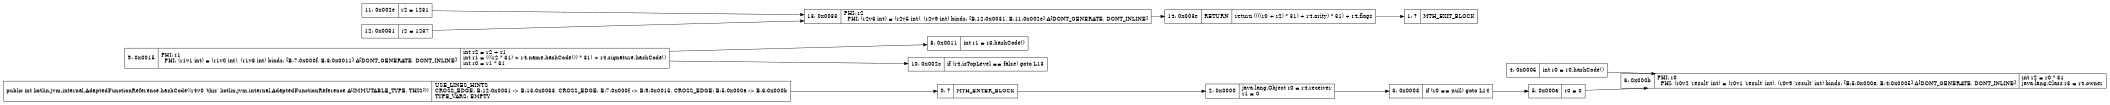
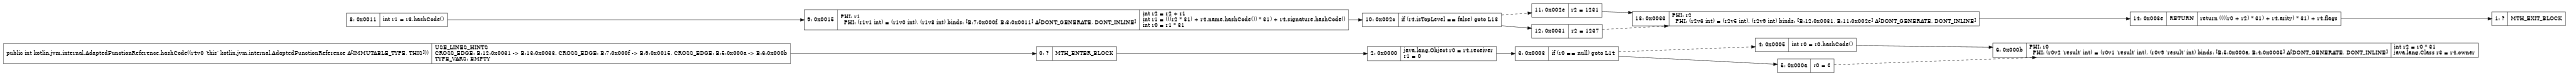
none -> (1515, 14)
(616, 26) -> (1633, 28)
none -> (1515, 27)
(796, 48) -> (624, 20)
none -> (1685, 49)
(1615, 89) -> (1933, 61)
